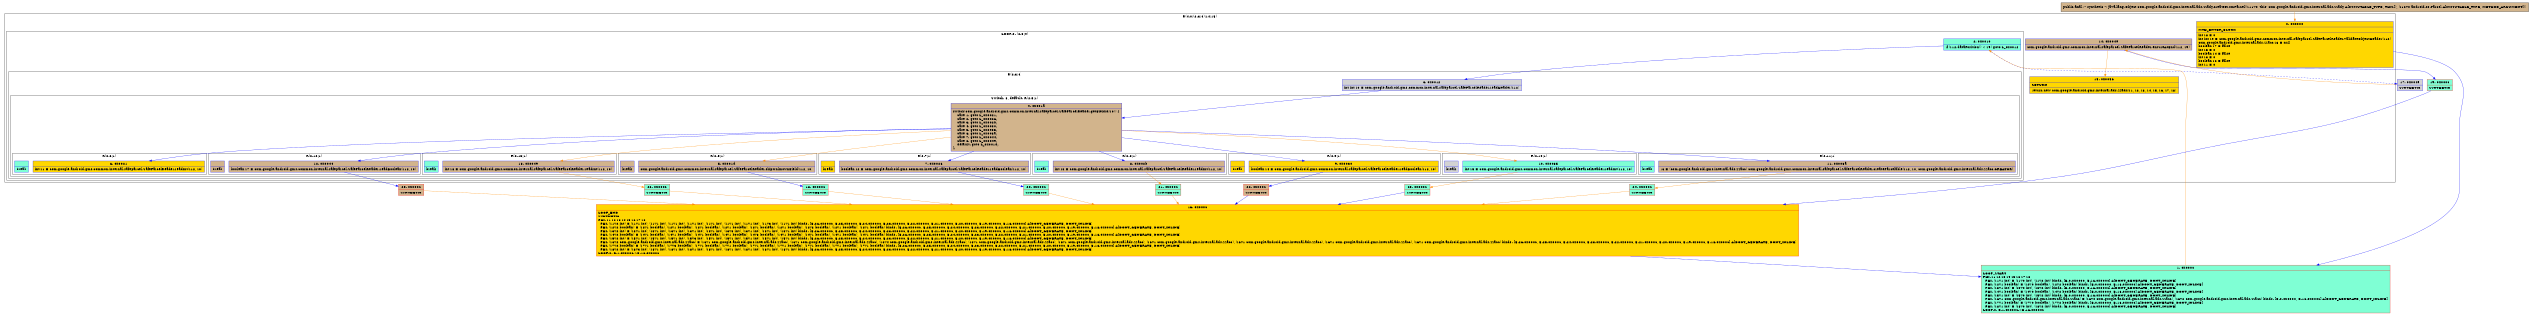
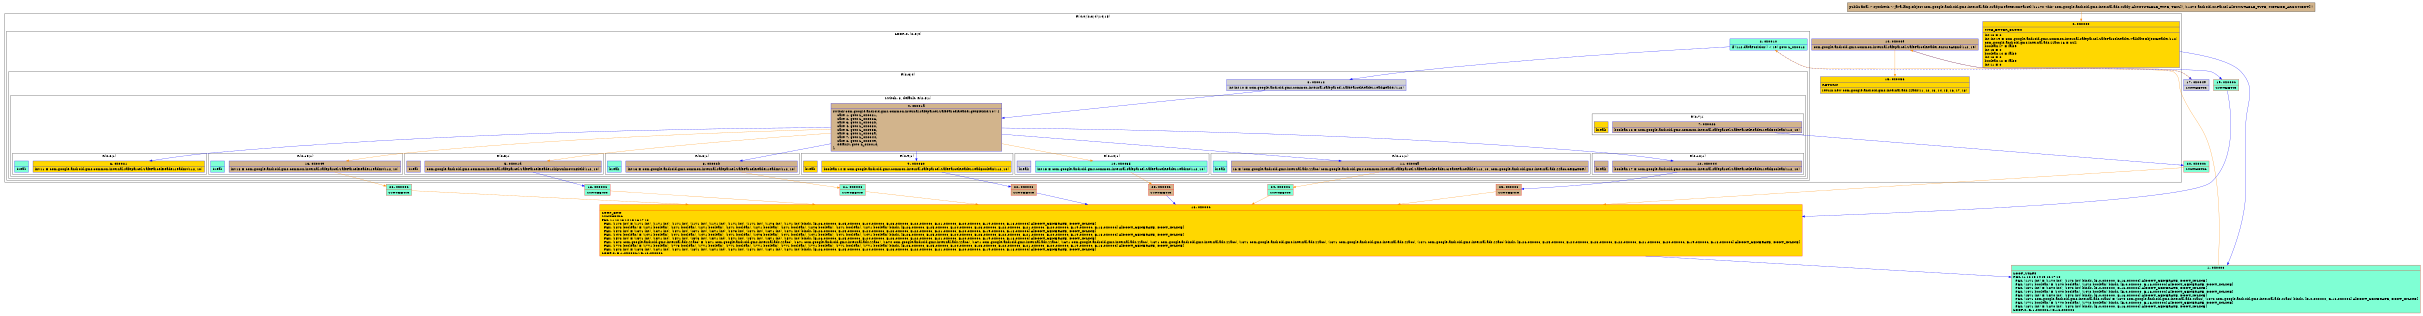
(962, 156) -> none
(1417, 190) -> (1161, 190)
